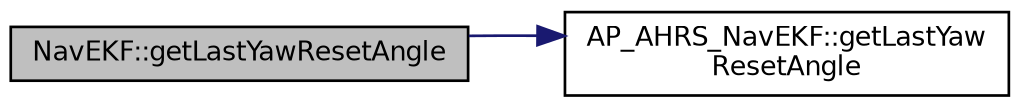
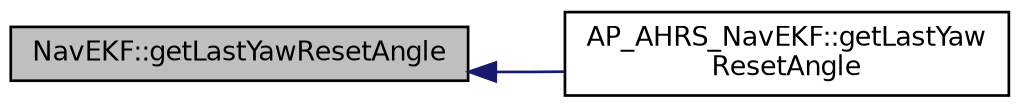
(503, 36) -> (530, 72)
